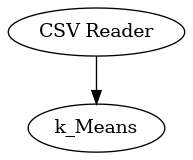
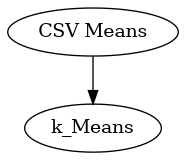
(96, 32) -> (93, 32)
